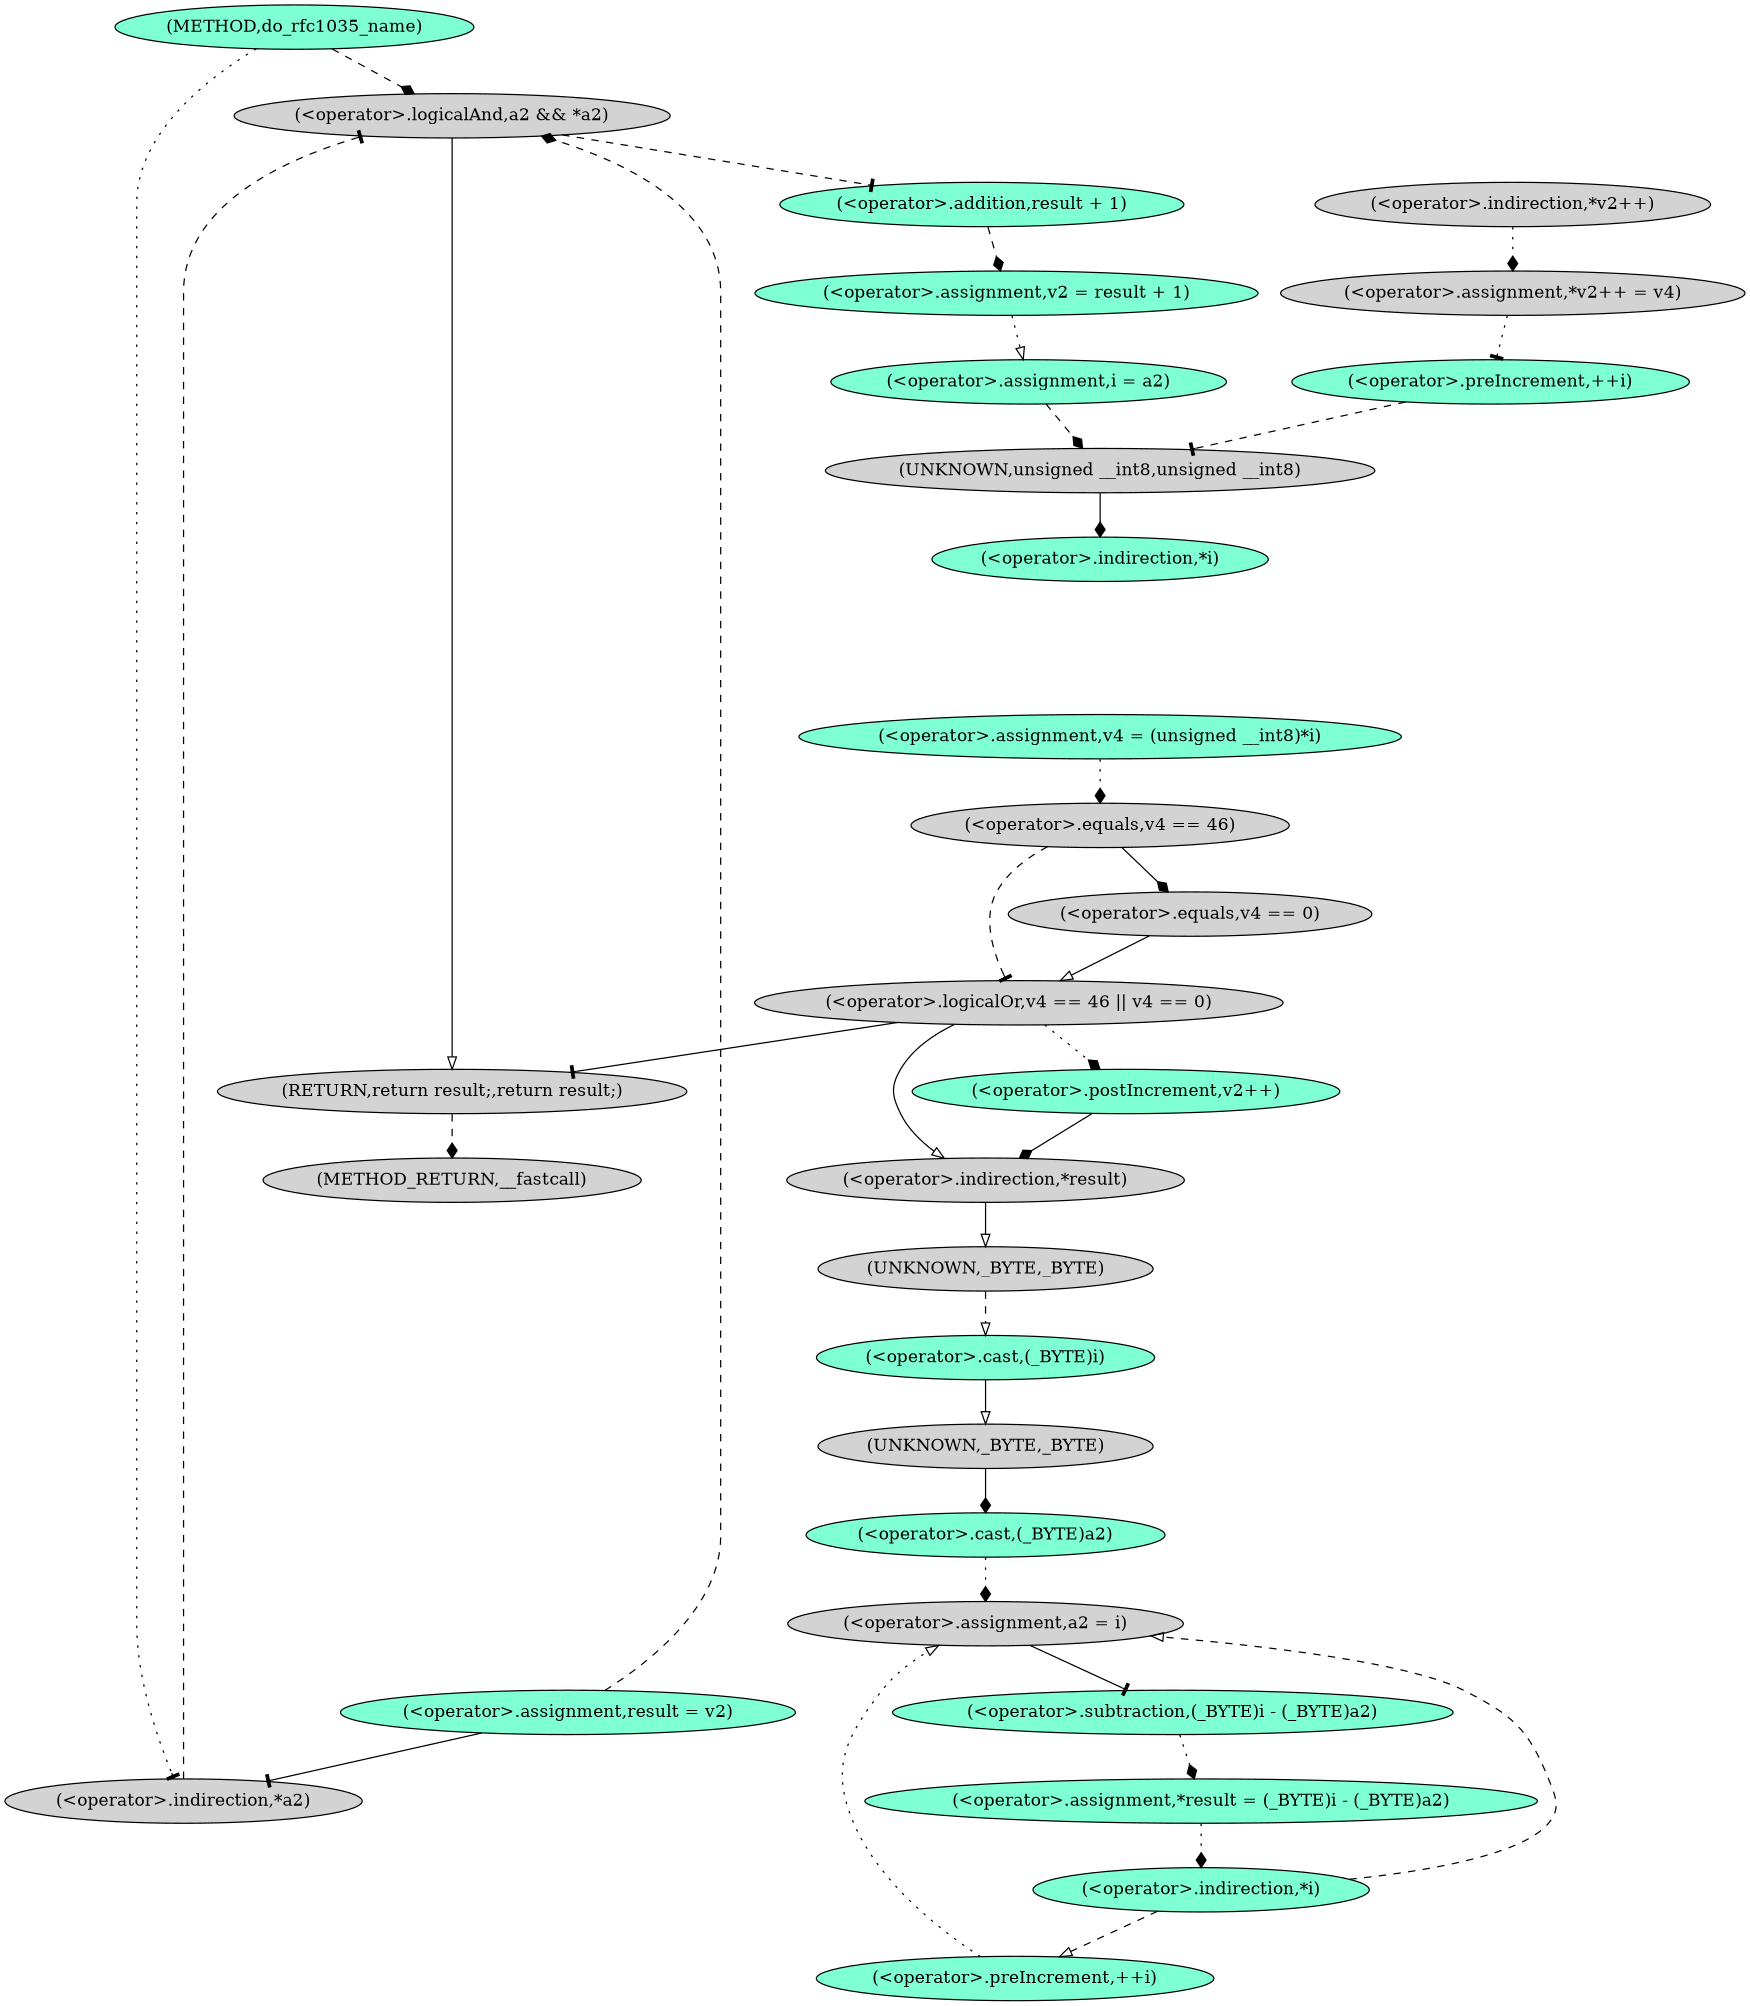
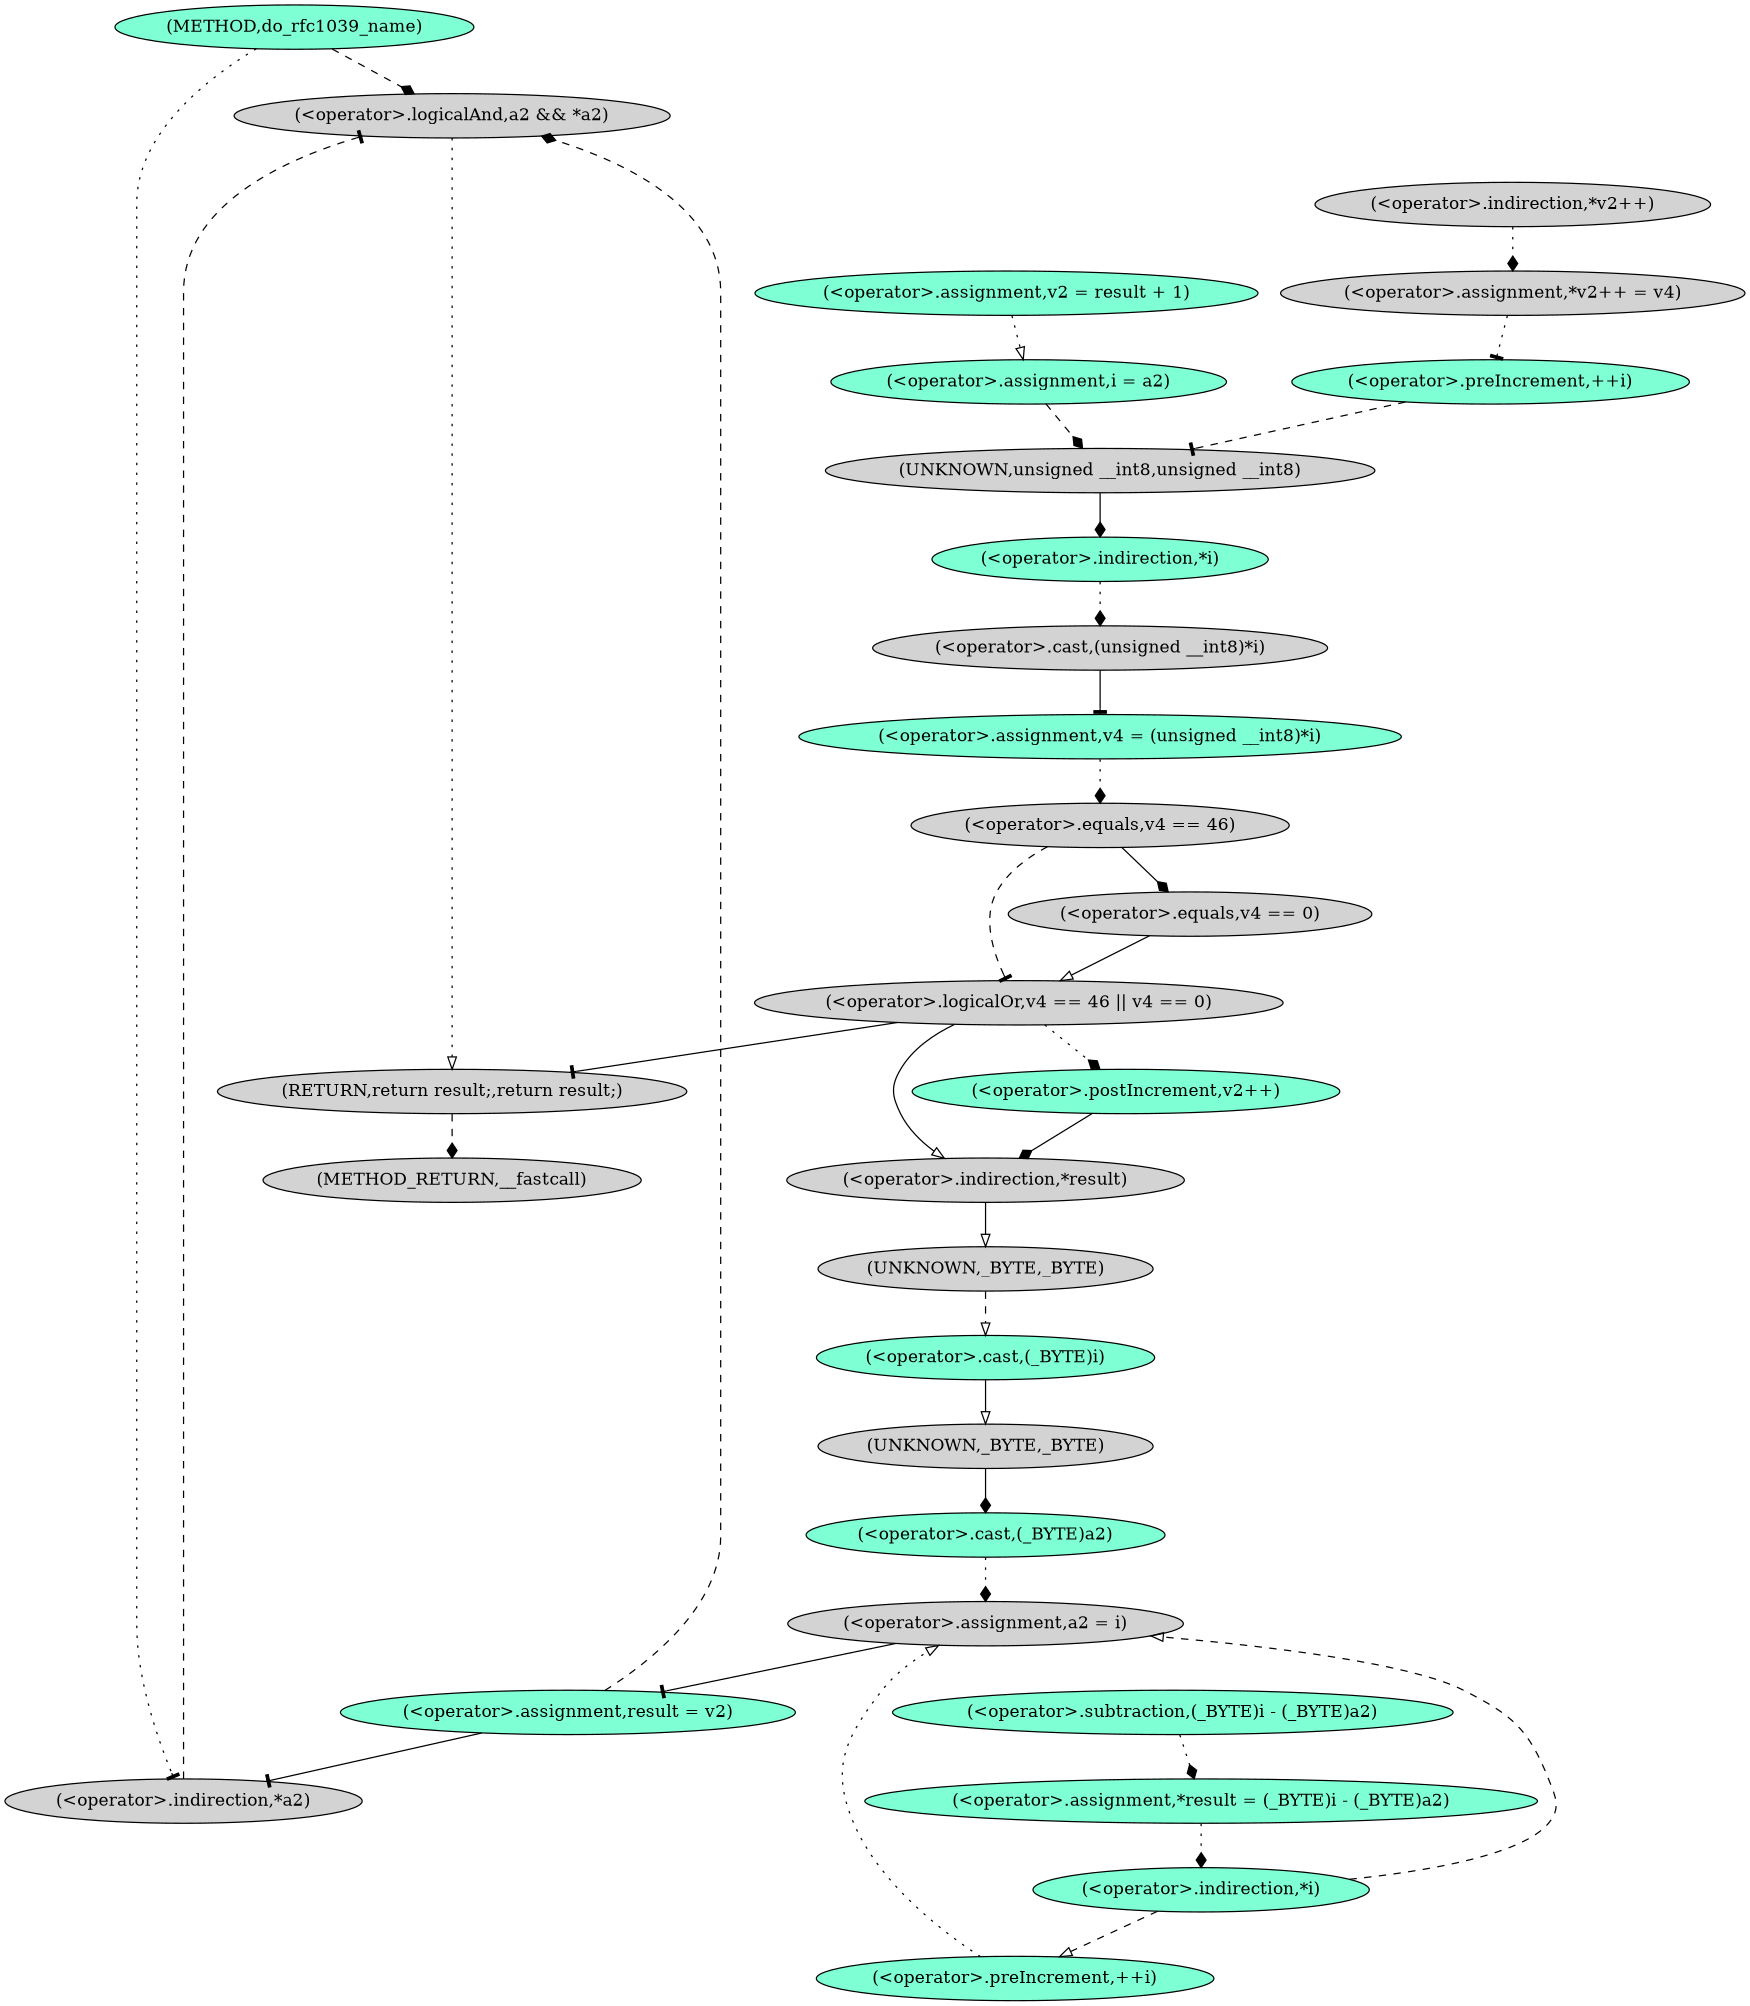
(294, 27) -> (294, 27)
(982, 205) -> none
(452, 597) -> (452, 597)
none -> (1100, 648)
(1076, 1667) -> (781, 1667)
